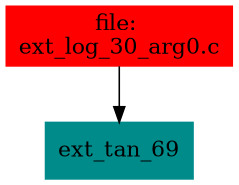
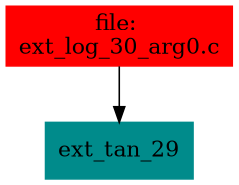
(119, 151) -> (119, 151)
